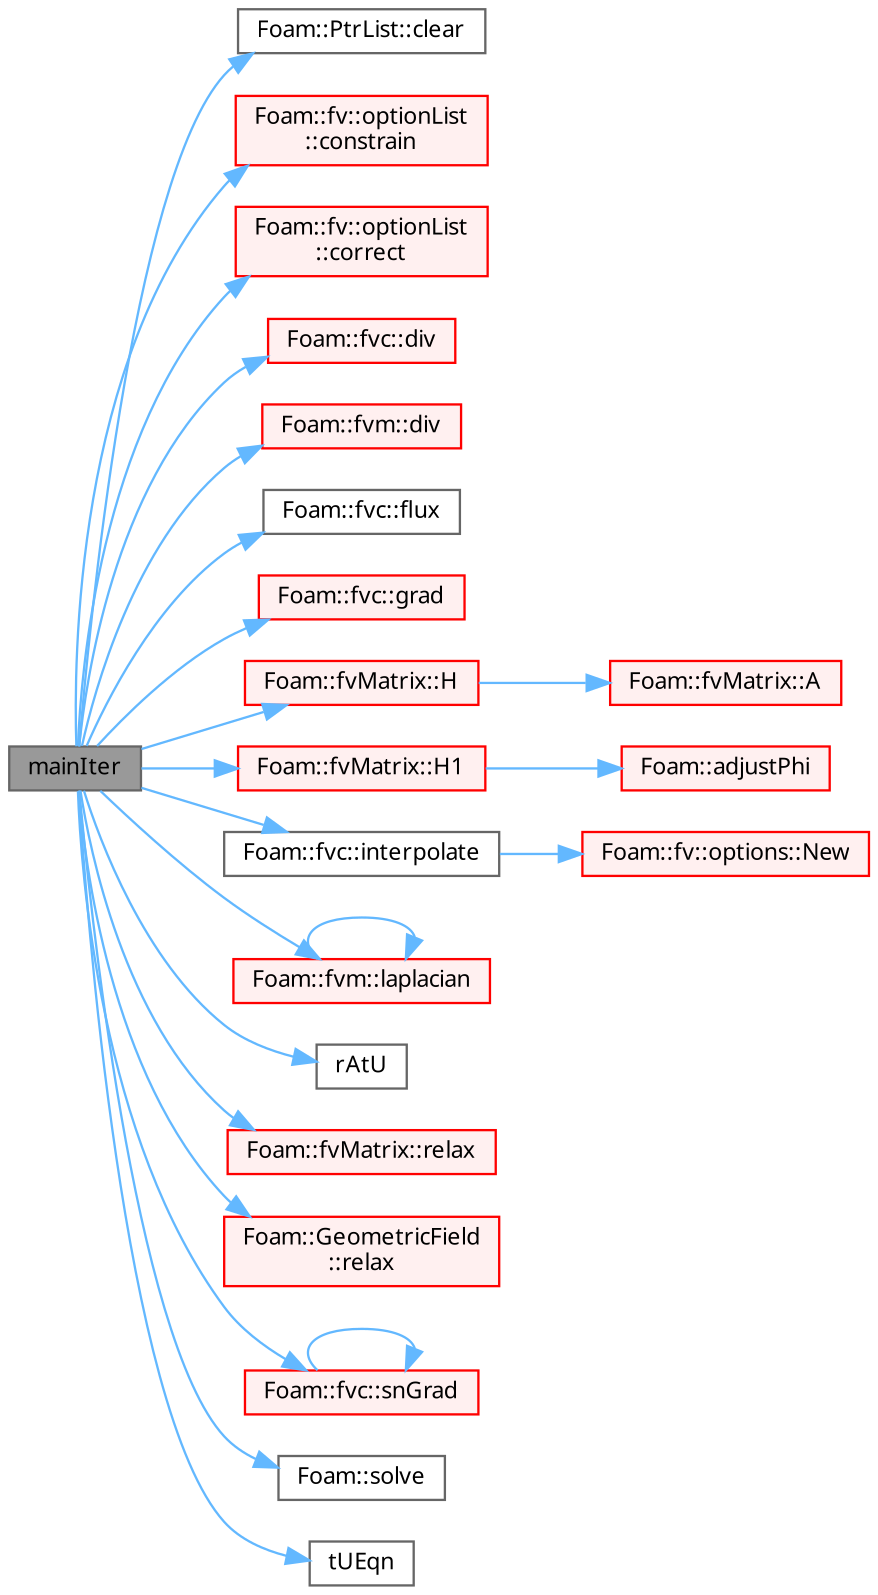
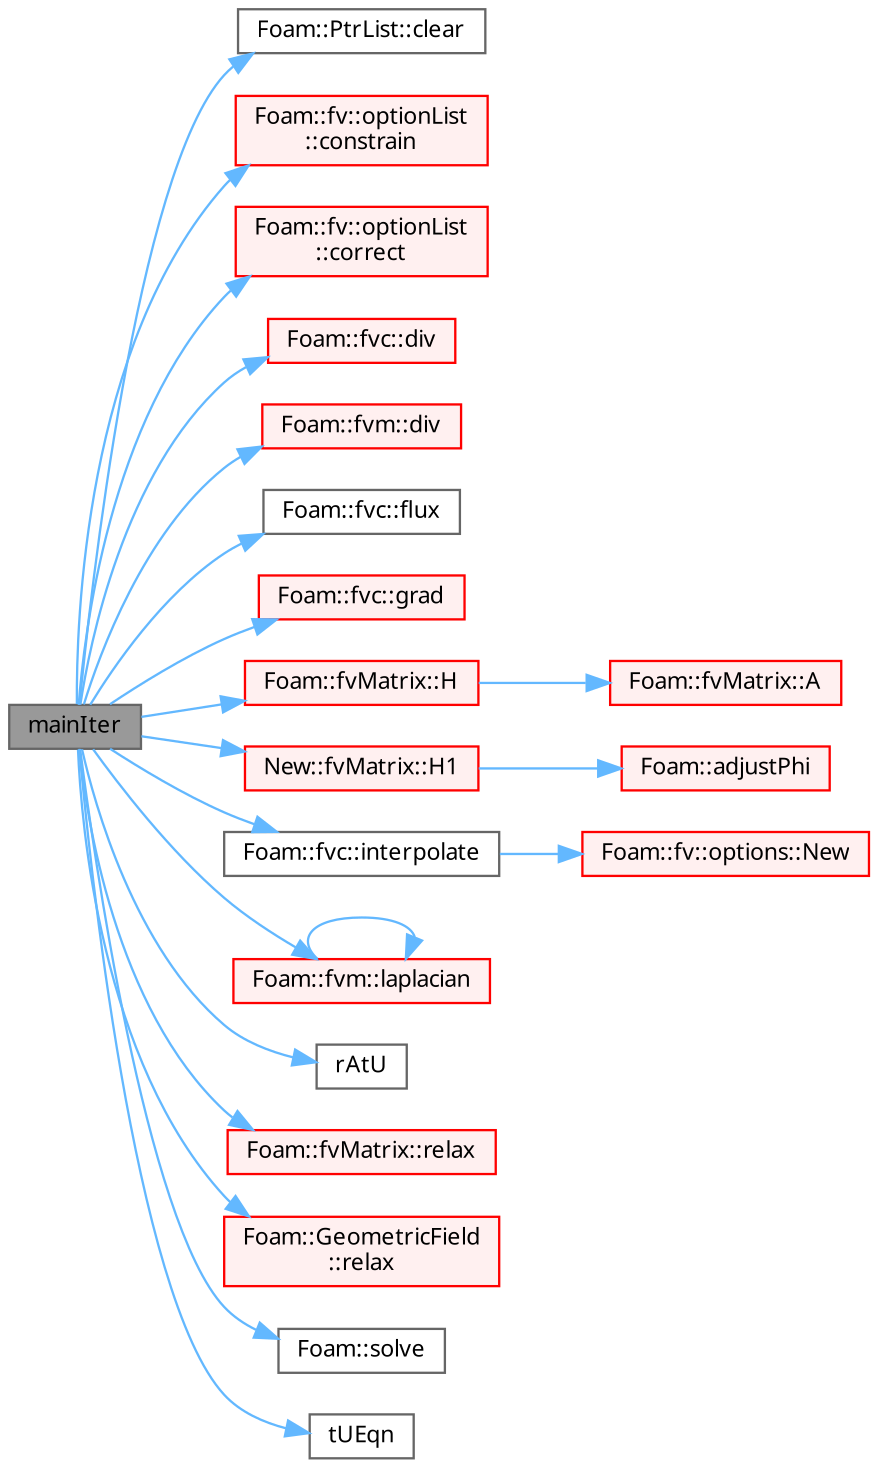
(362, 768) -> (362, 768)
(362, 1392) -> none
